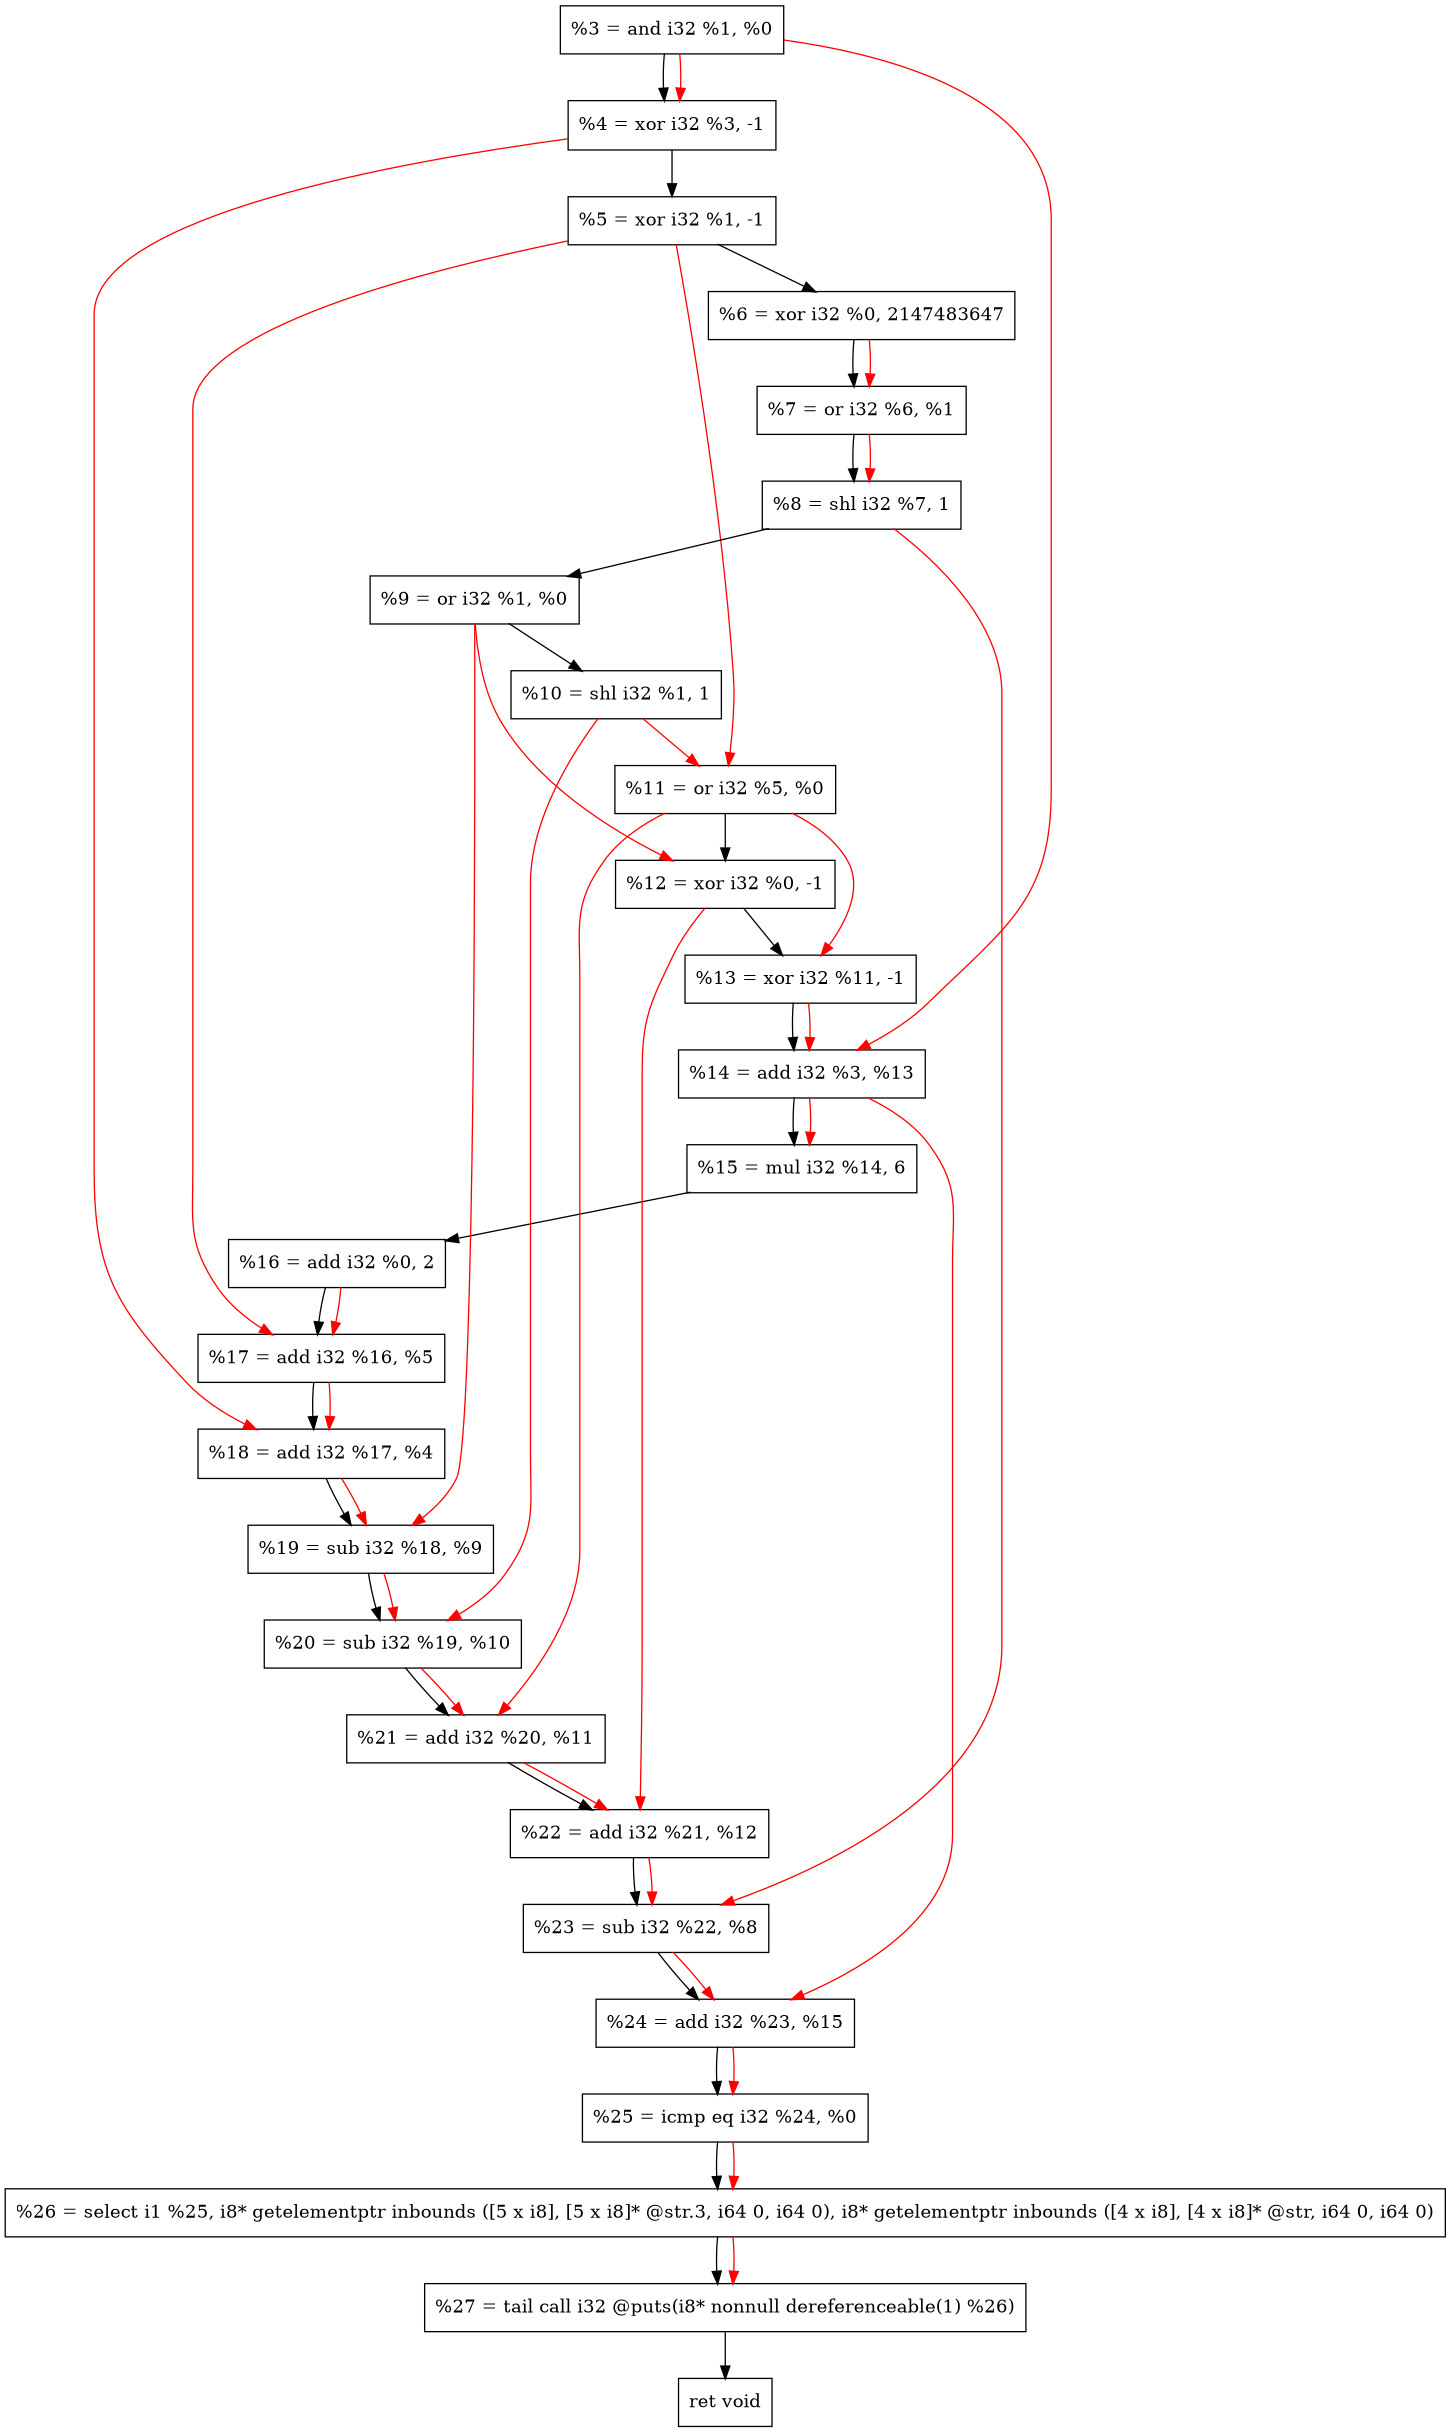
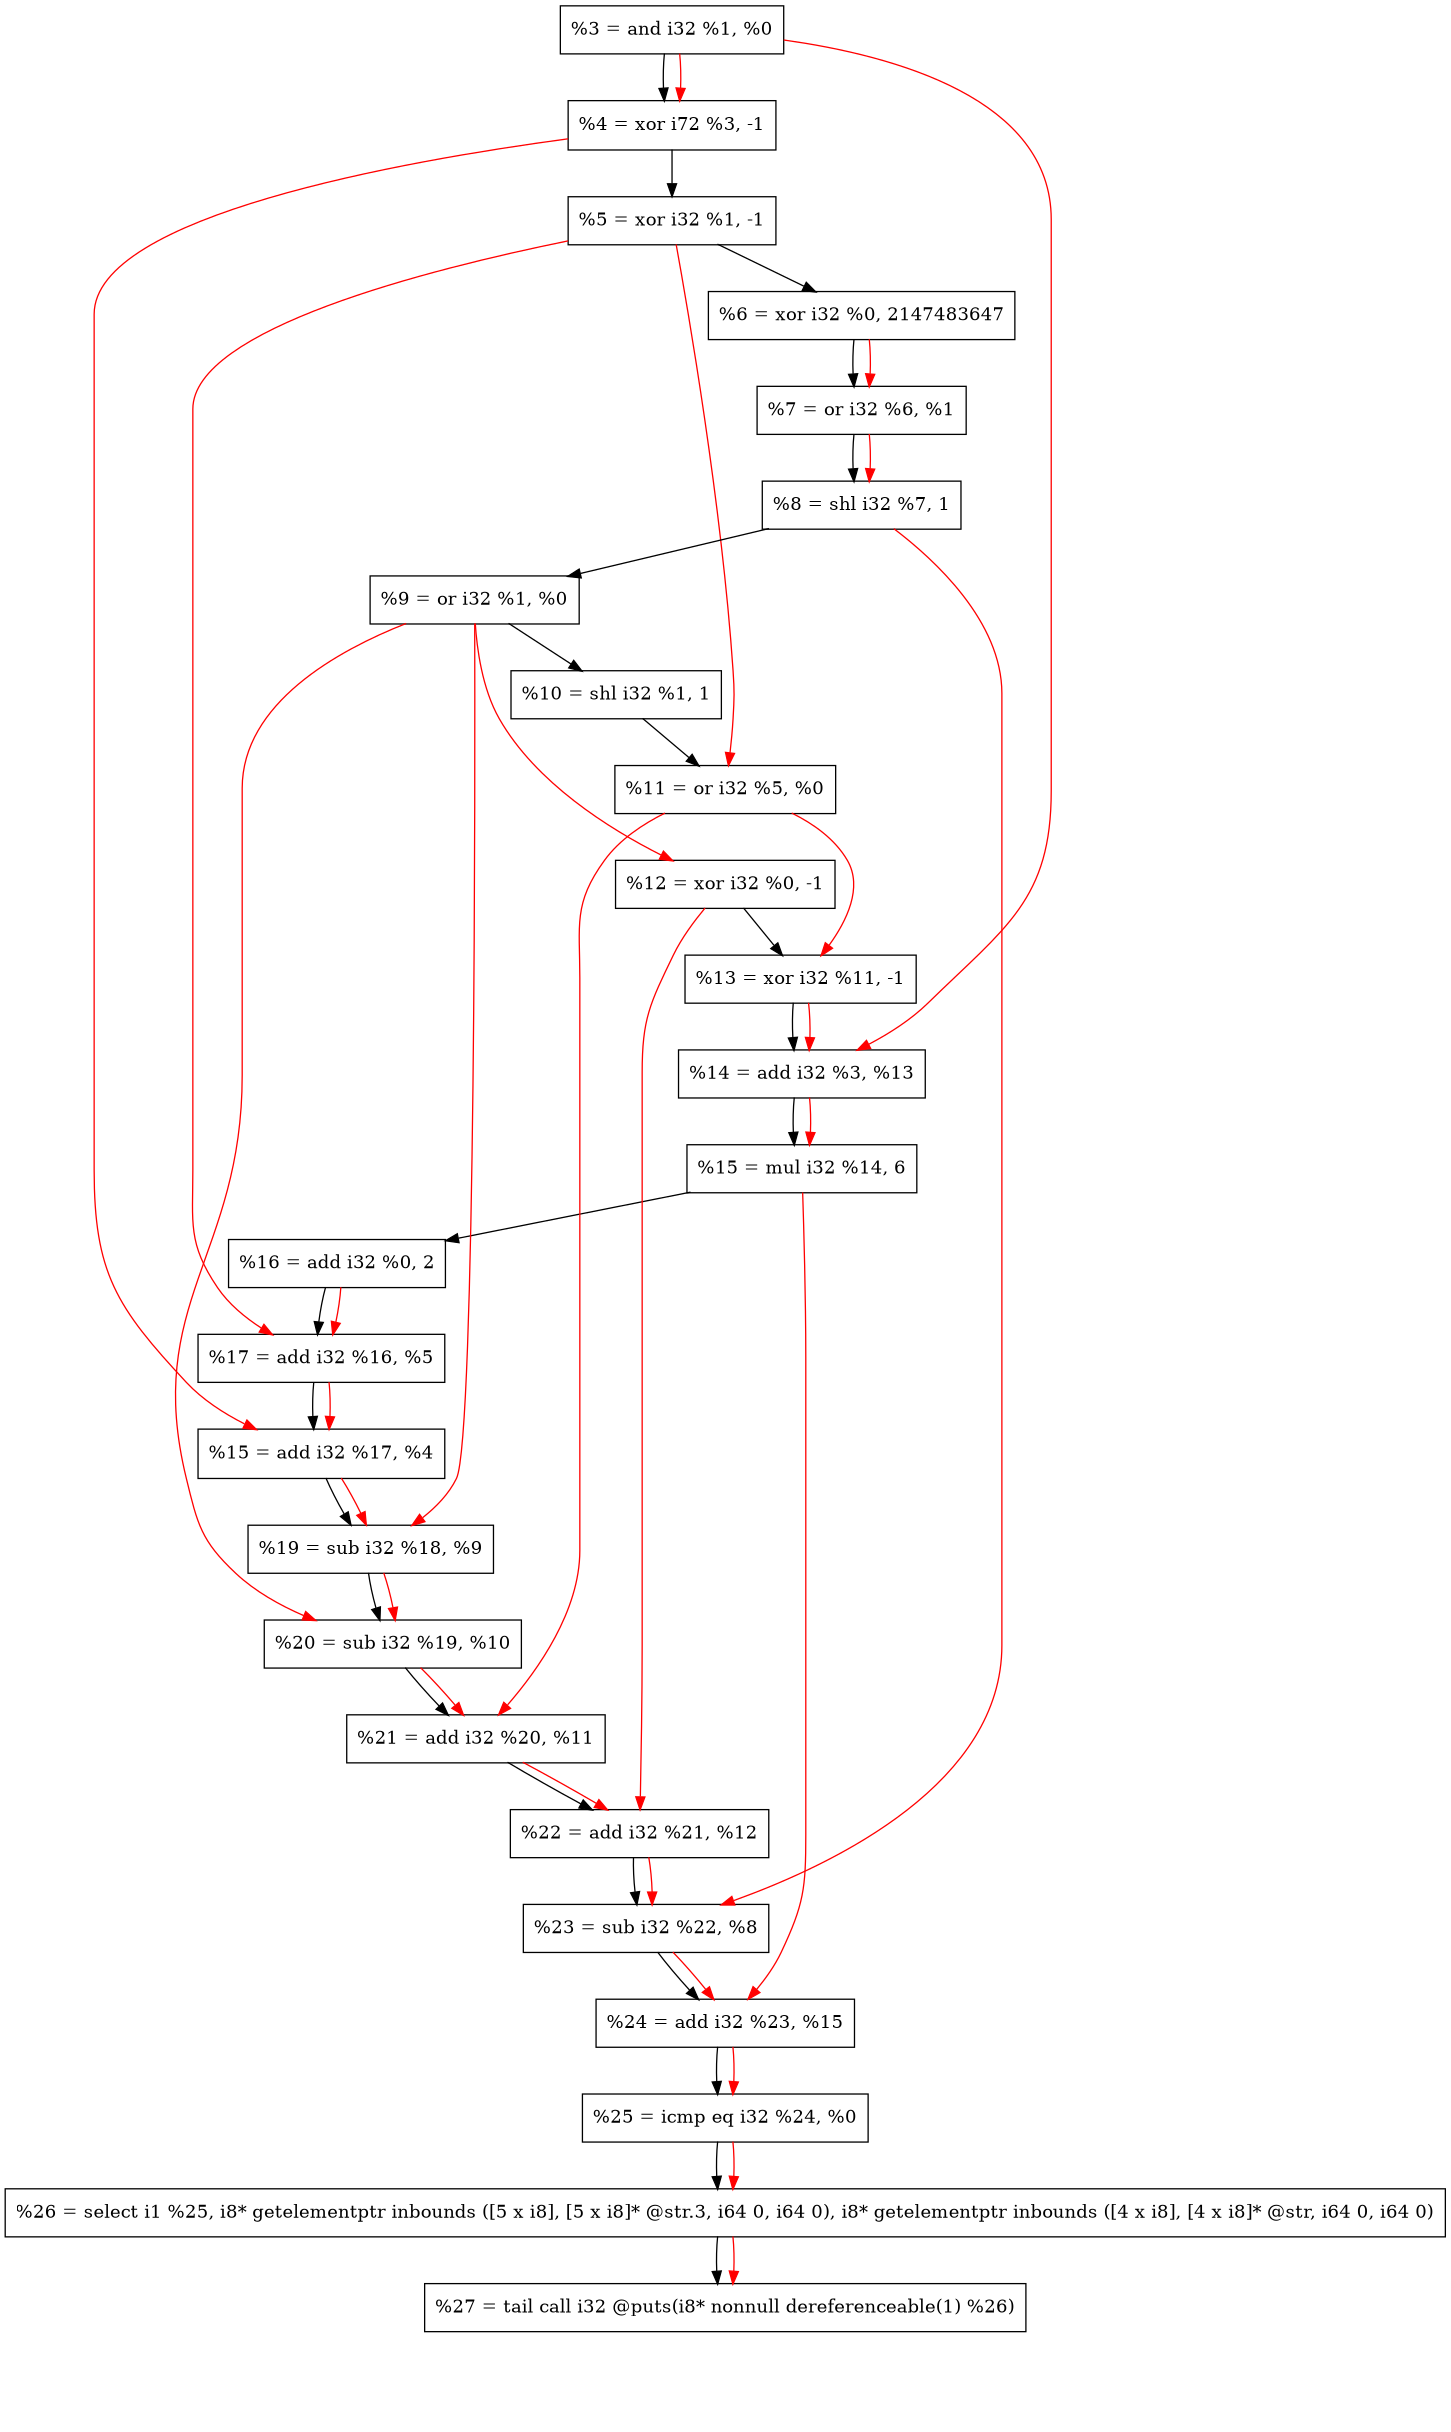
(672, 125) -> (672, 125)
(666, 738) -> (666, 738)
(725, 831) -> none
(530, 1172) -> (240, 1110)
(321, 1454) -> (321, 1454)
(953, 1563) -> (806, 1597)
(725, 2402) -> none
